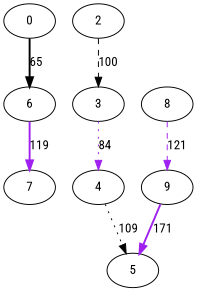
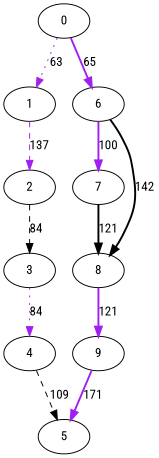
(30, 58) -> (79, 58)
(108, 63) -> (36, 229)
none -> (30, 104)
(167, 141) -> (98, 307)
(40, 146) -> (108, 146)
none -> (134, 183)
none -> (98, 224)
(114, 225) -> (45, 391)
